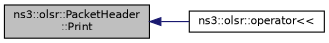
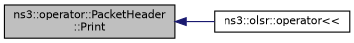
(77, 22) -> (90, 22)
